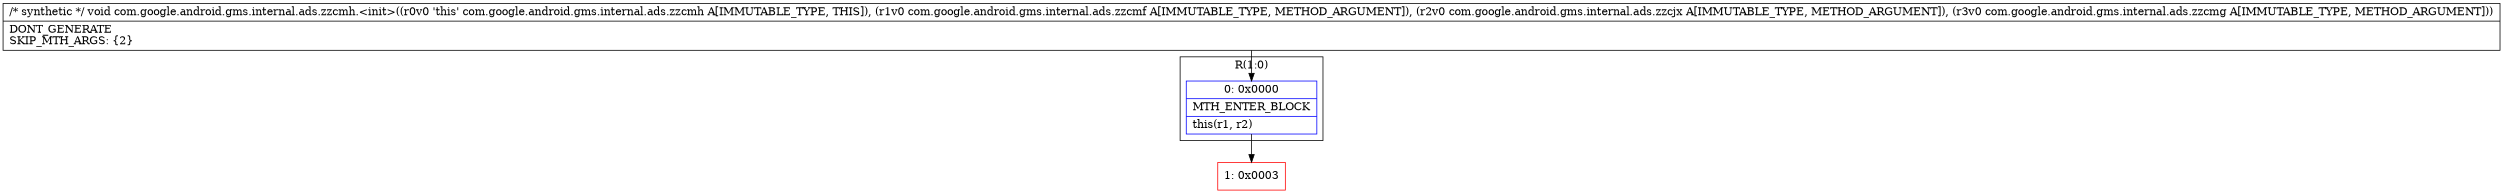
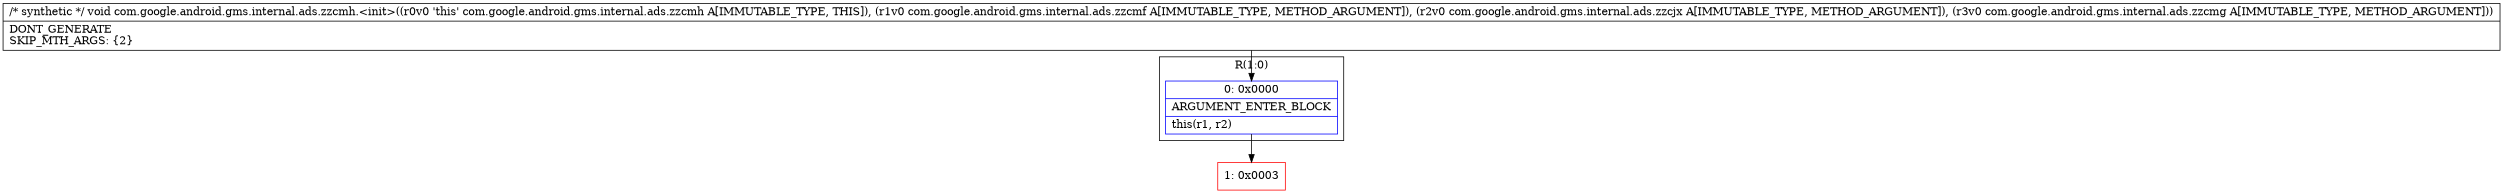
(1252, 107) -> (1252, 107)
